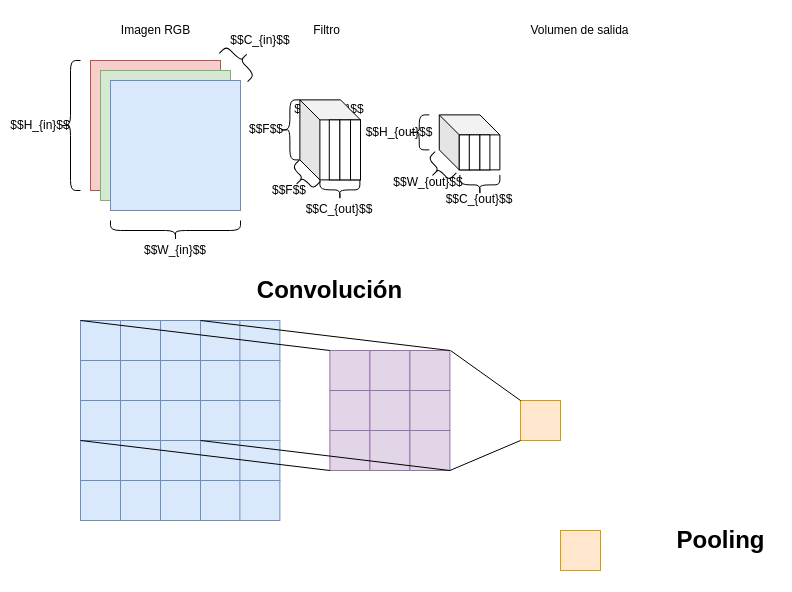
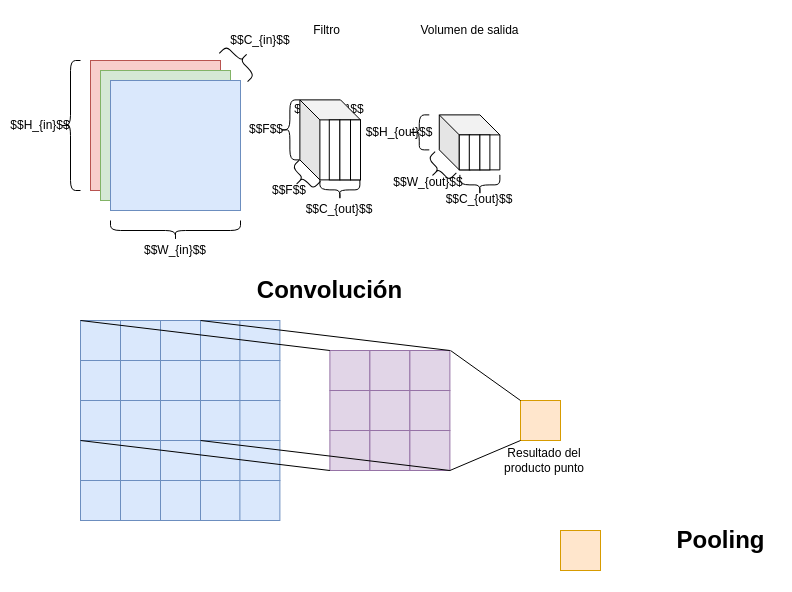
(156, 31) -> none
(580, 31) -> (470, 31)
none -> (545, 461)
